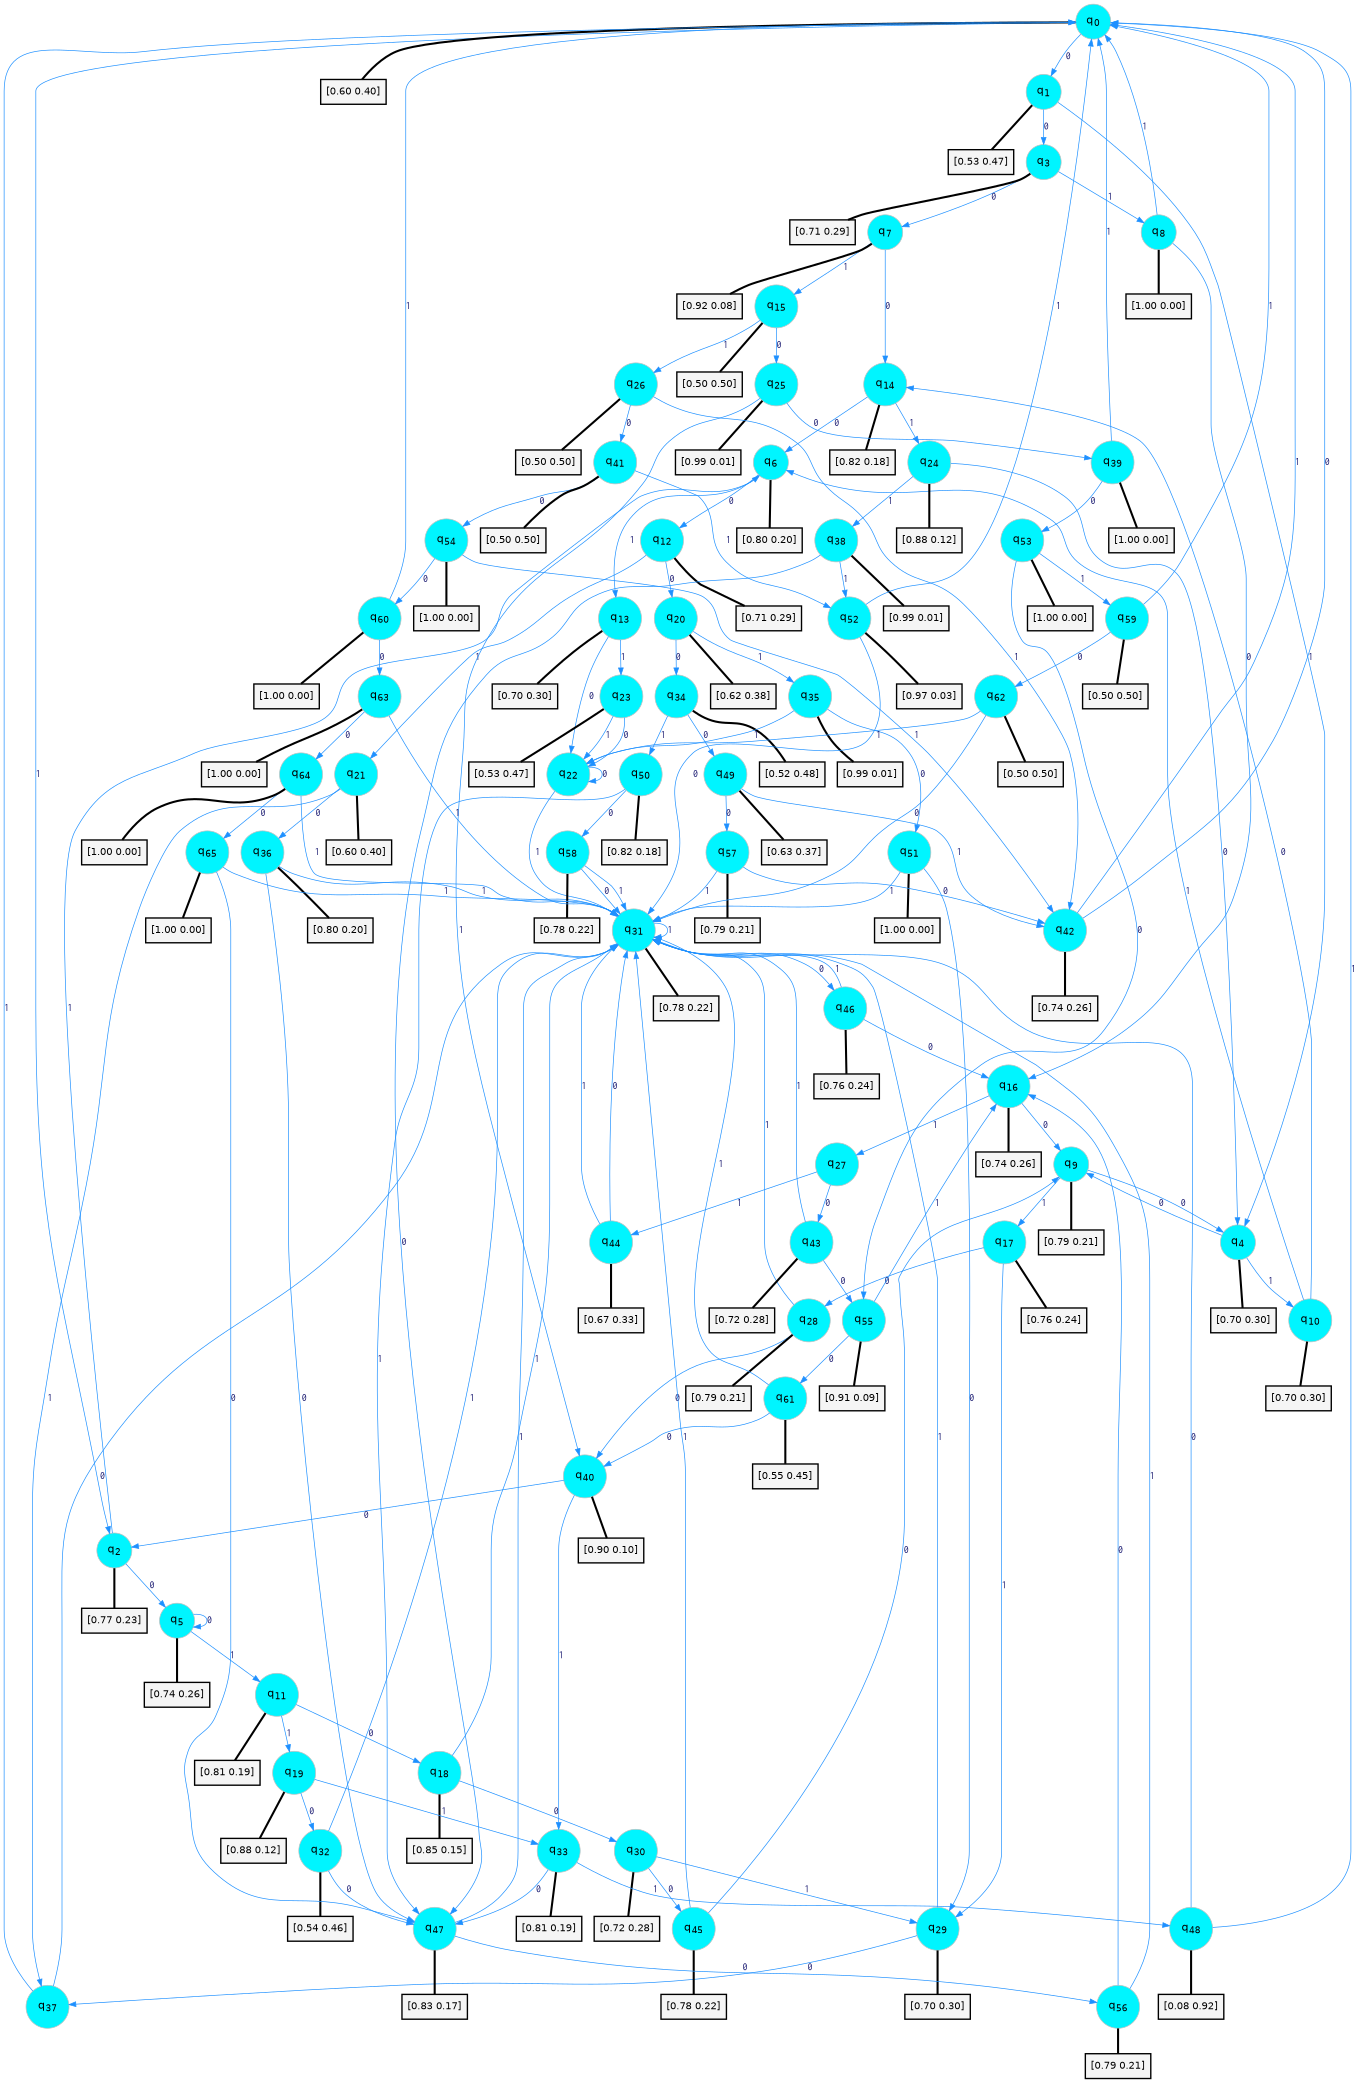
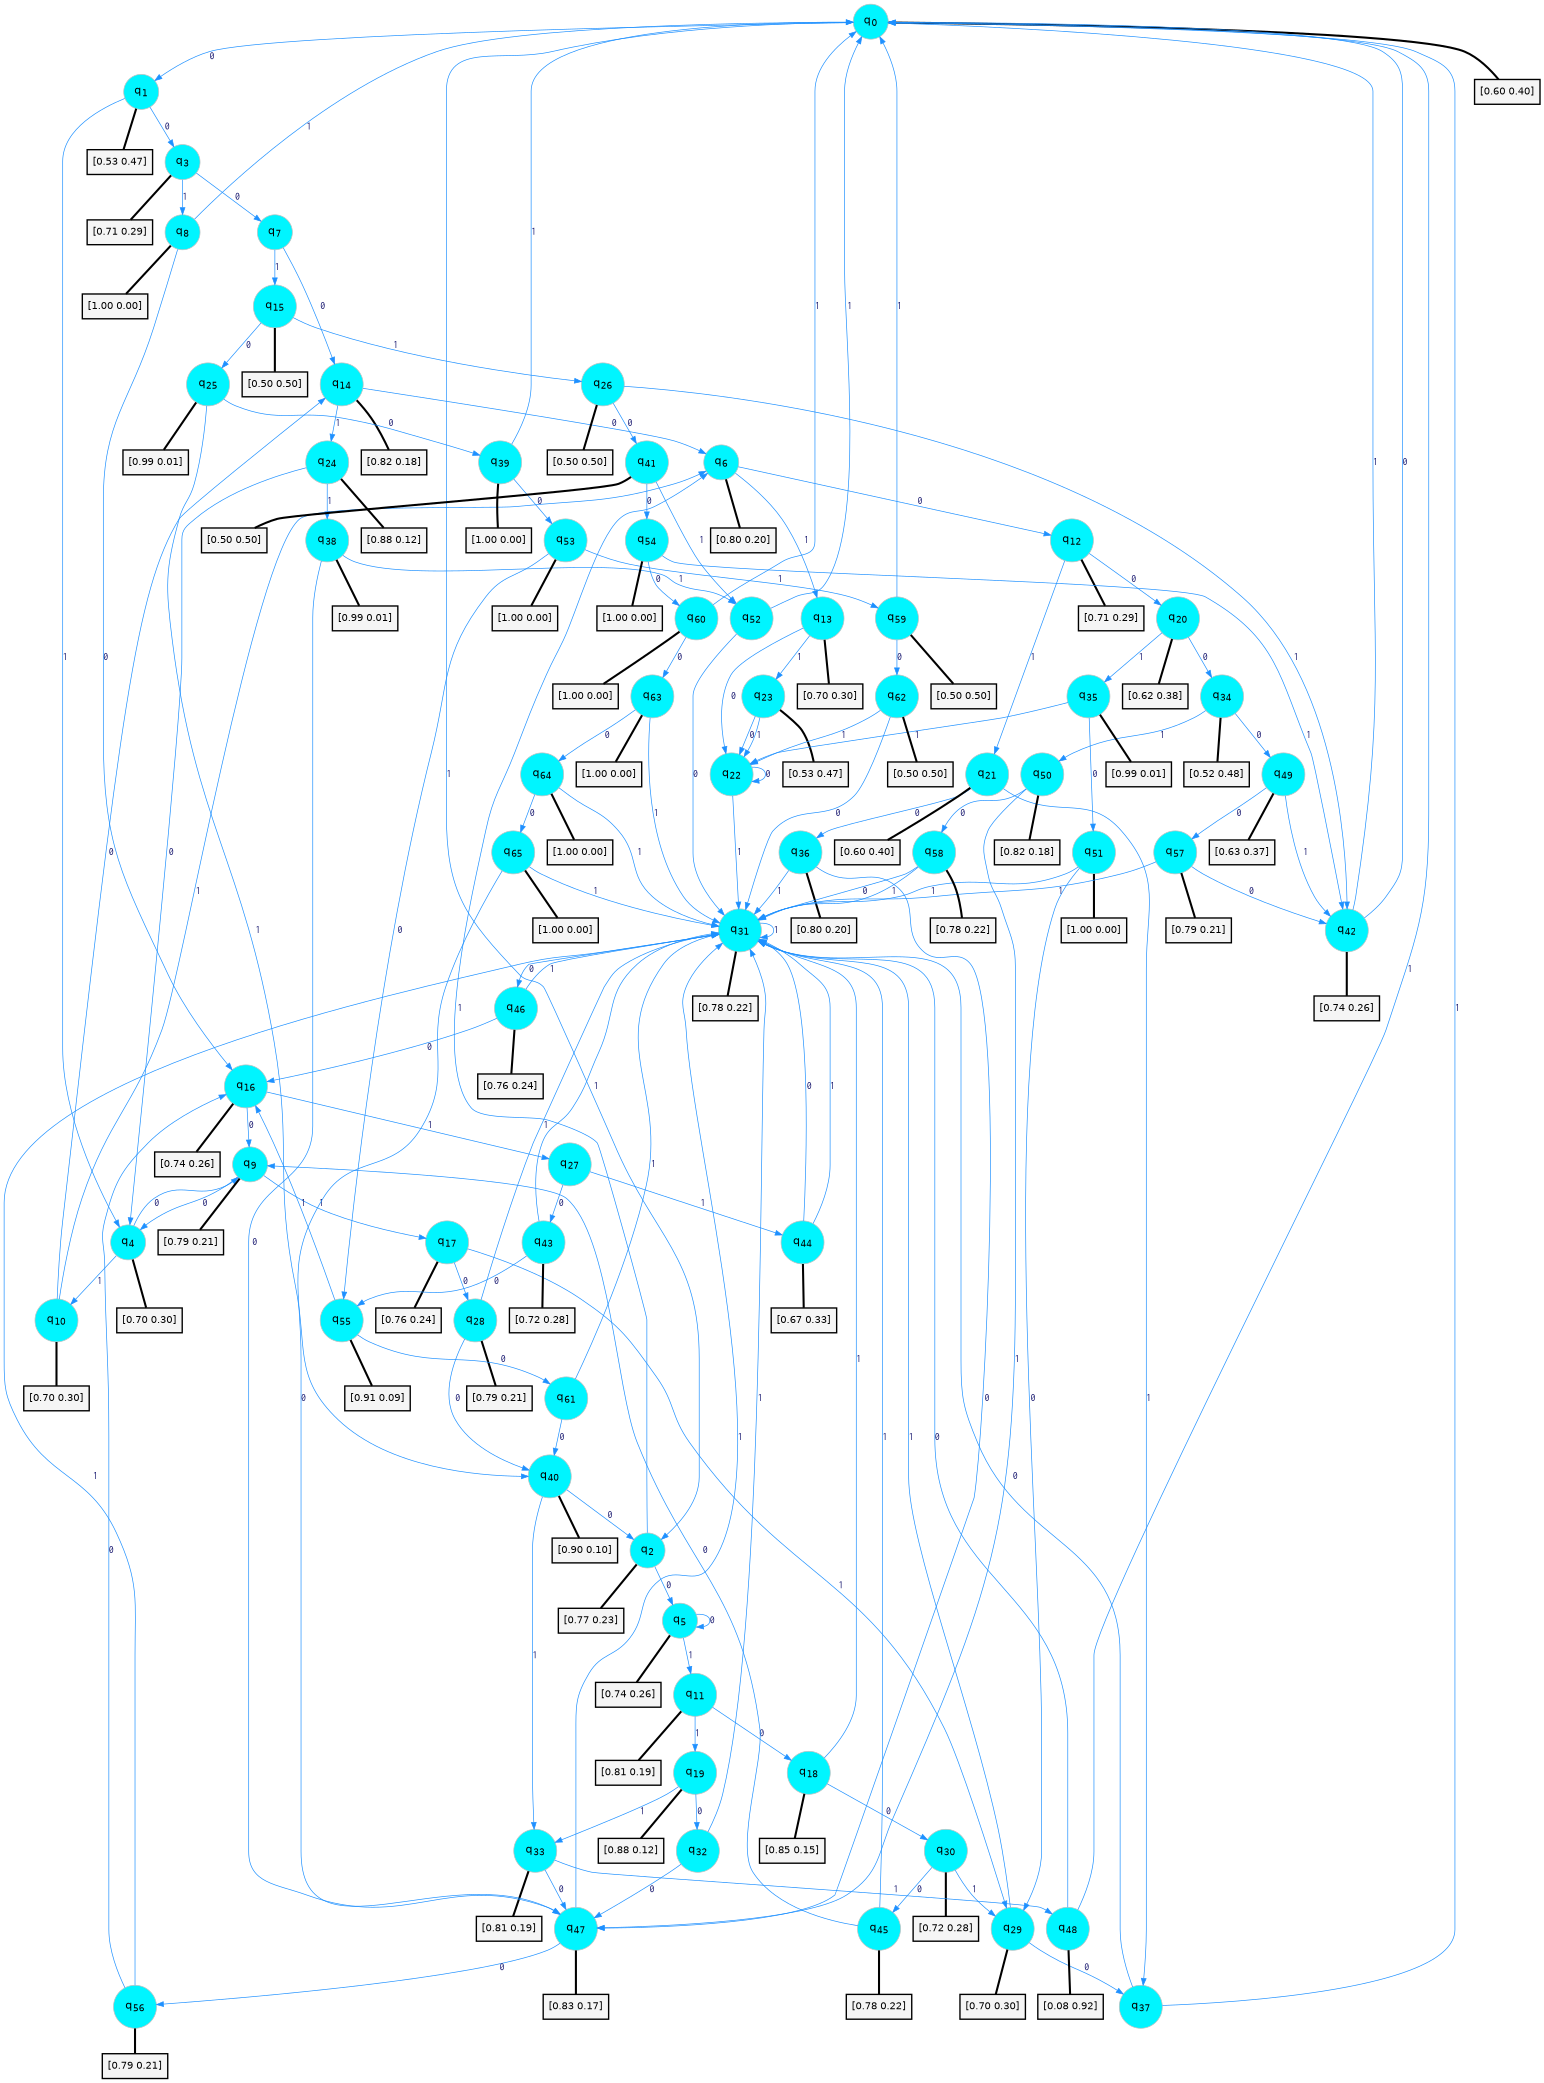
(710, 306) -> none
(929, 696) -> none
(785, 1476) -> none
(320, 1929) -> none
